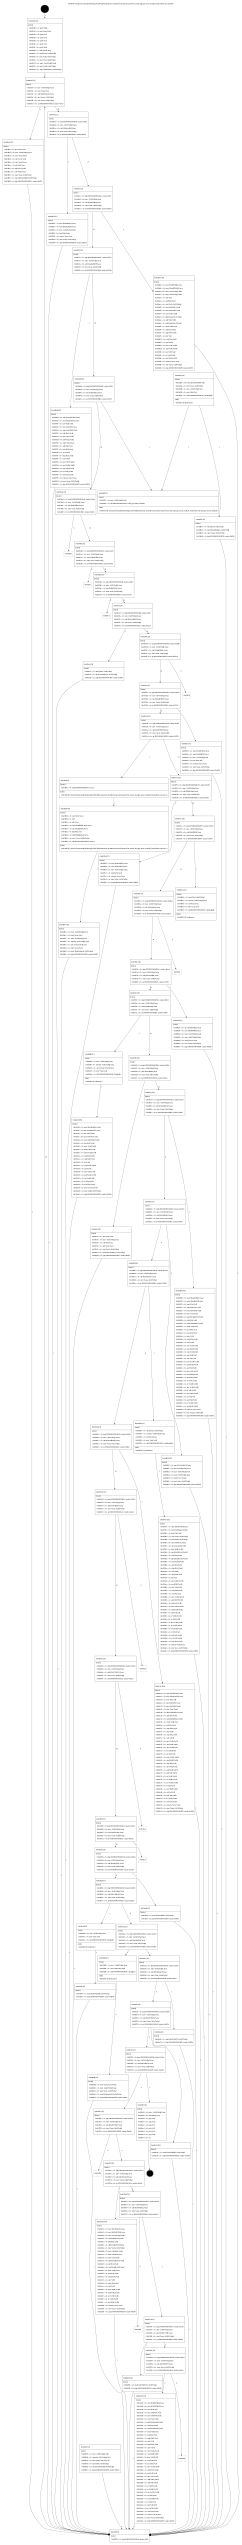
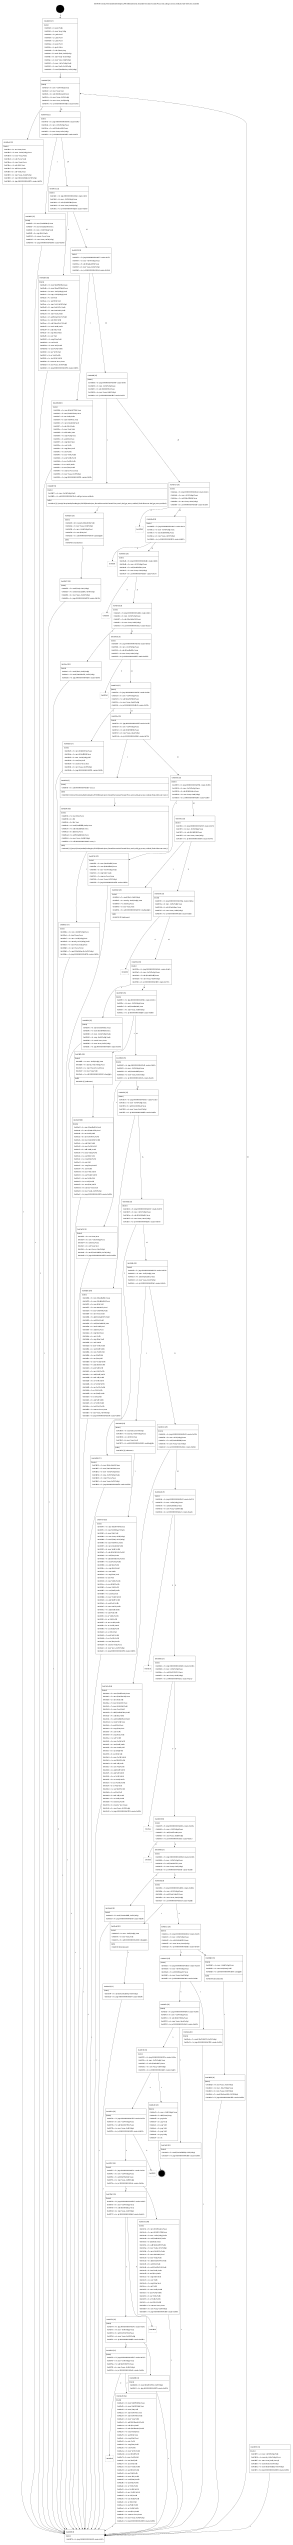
(175, 448) -> (97, 509)
